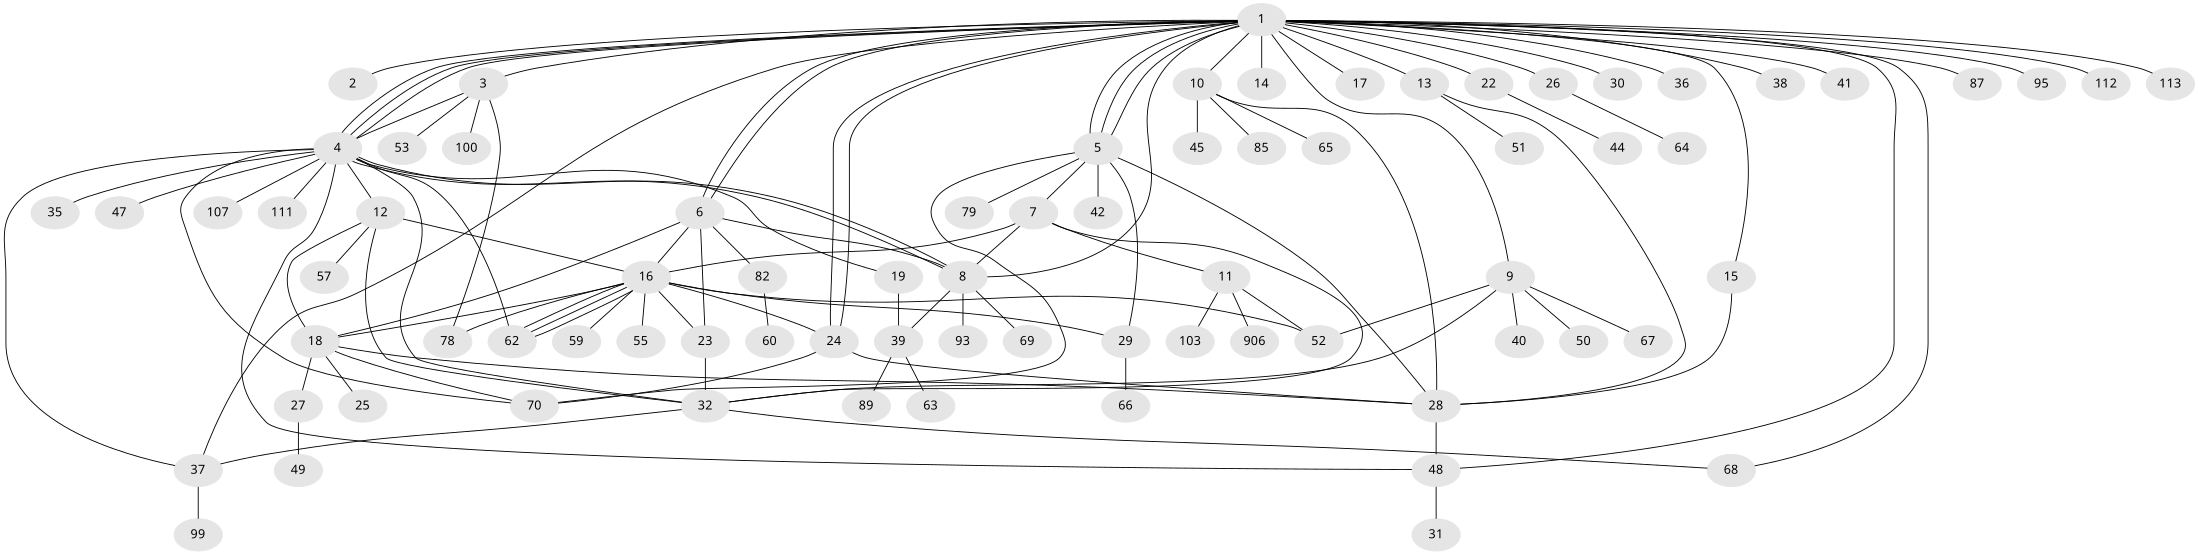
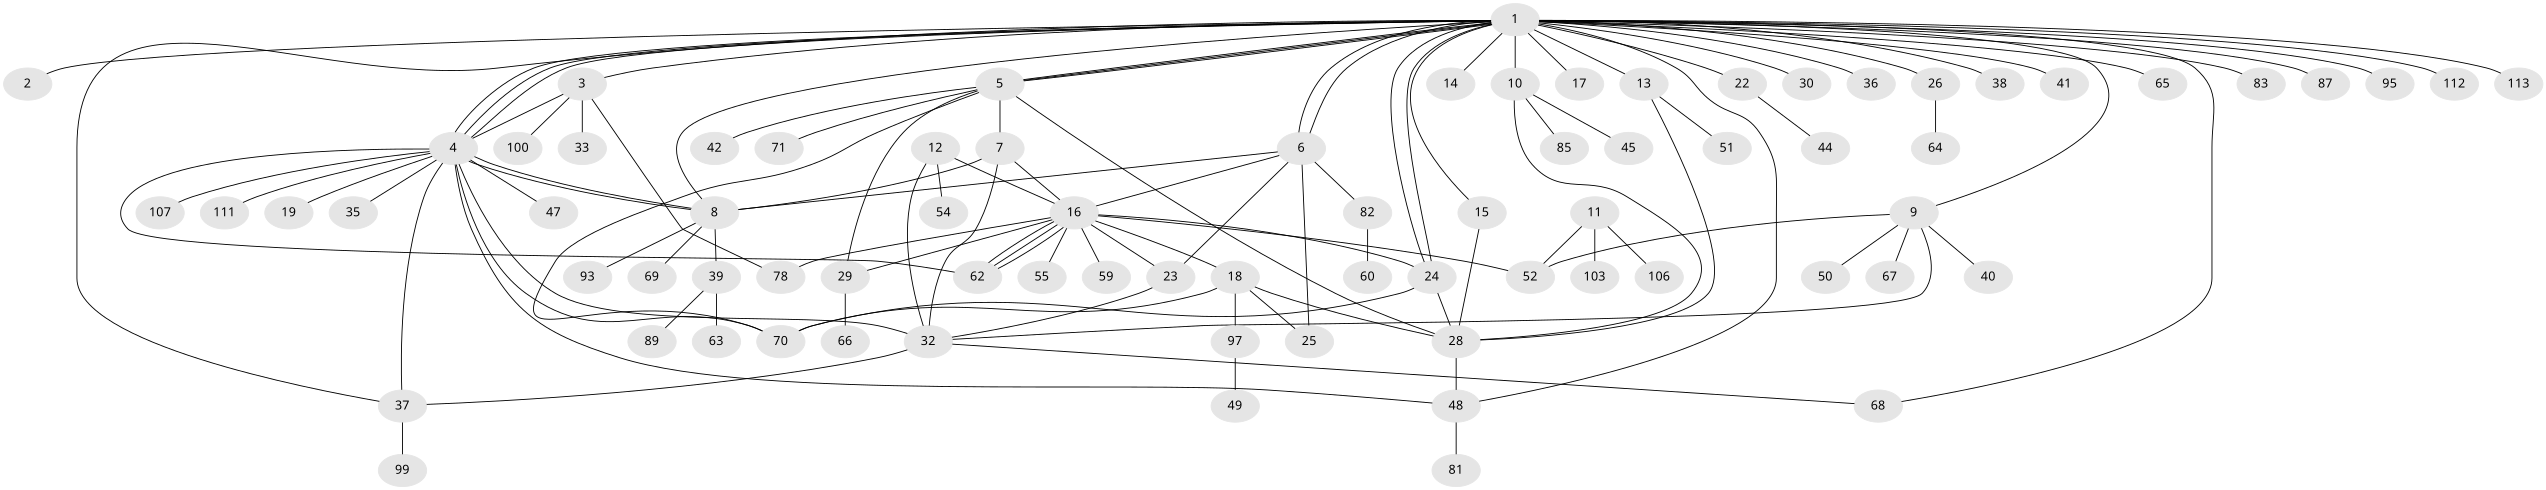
none -> (2261, 84)
(1262, 116) -> (1888, 40)
(402, 148) -> (582, 148)
(359, 181) -> none
(969, 213) -> (779, 148)
(1127, 250) -> none
(295, 258) -> none
(324, 277) -> (944, 213)
(512, 287) -> (1305, 245)
(899, 314) -> none
(1255, 342) -> (1659, 277)
(298, 406) -> (1235, 342)
(1436, 535) -> (1456, 470)
